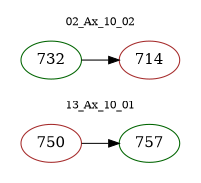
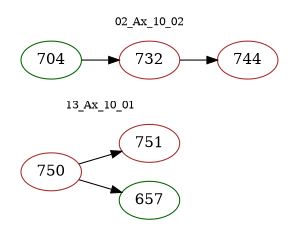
(51, 60) -> (149, 60)
none -> (51, 60)
(149, 60) -> (248, 60)
none -> (149, 143)
(149, 143) -> (149, 200)
